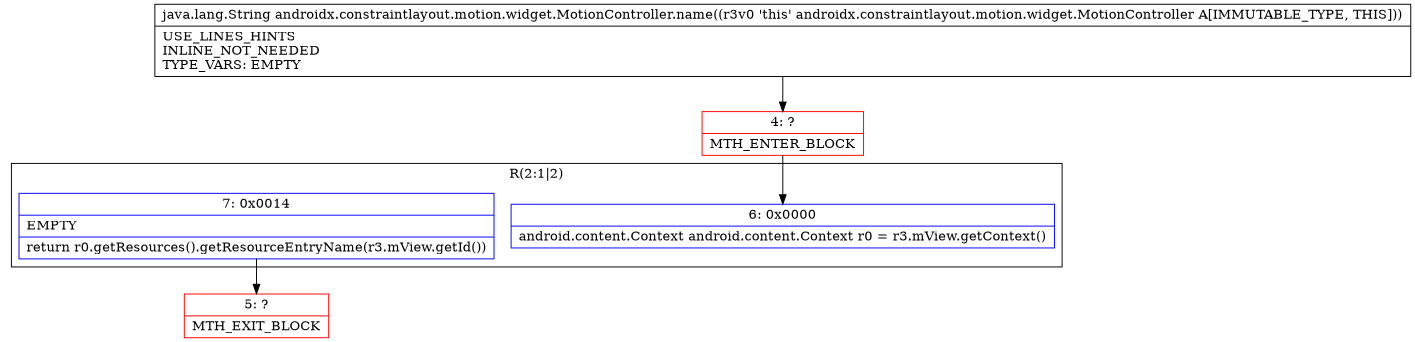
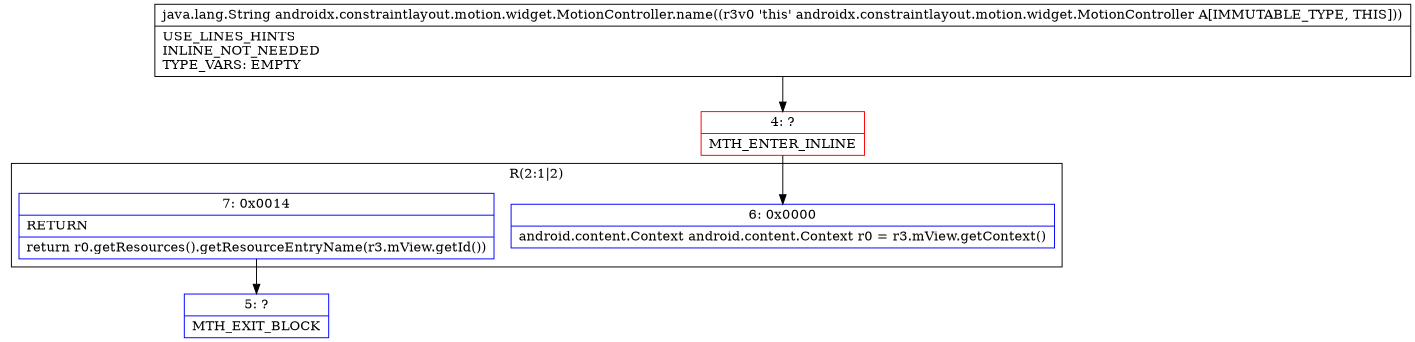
(783, 144) -> (783, 144)
(52, 226) -> (57, 226)
(256, 316) -> (256, 316)
